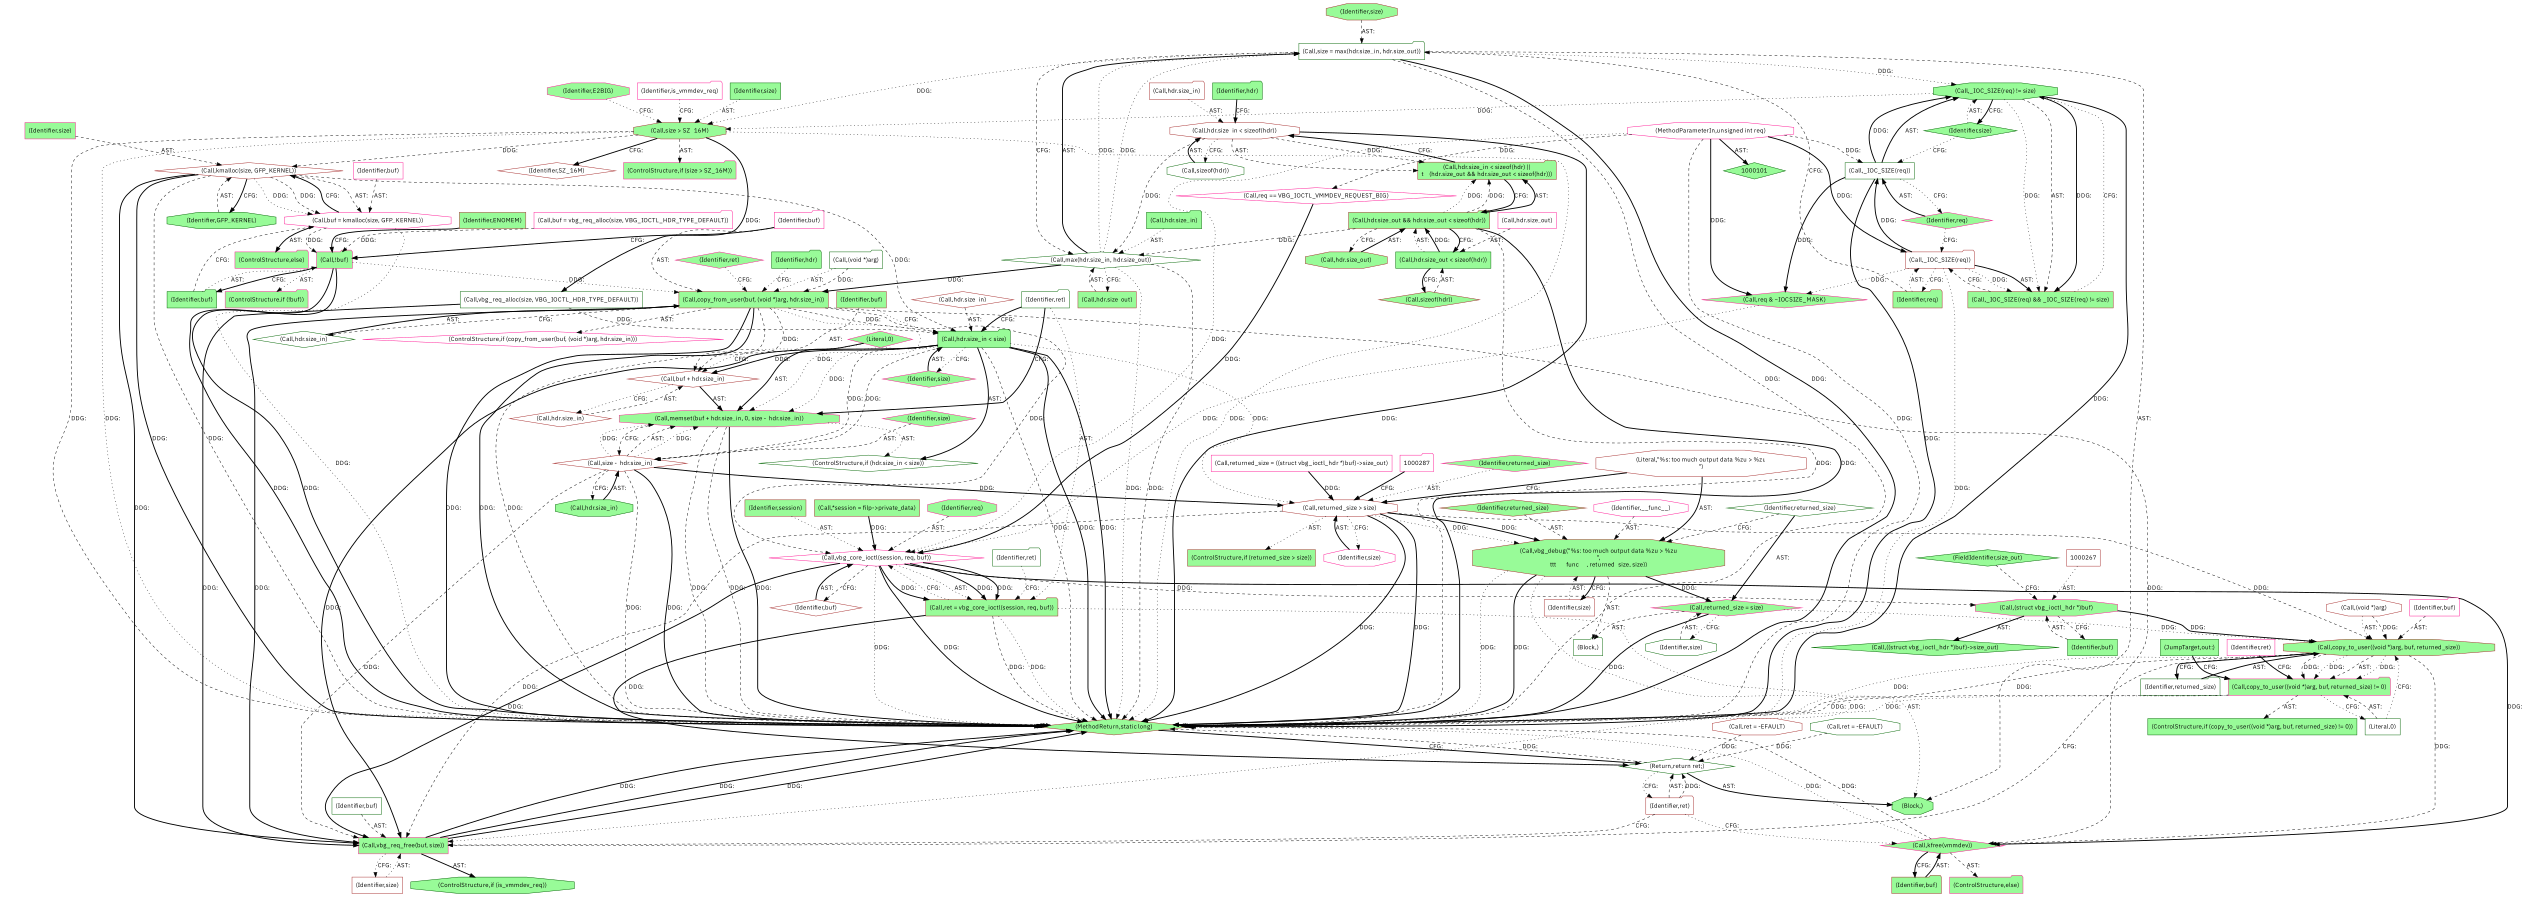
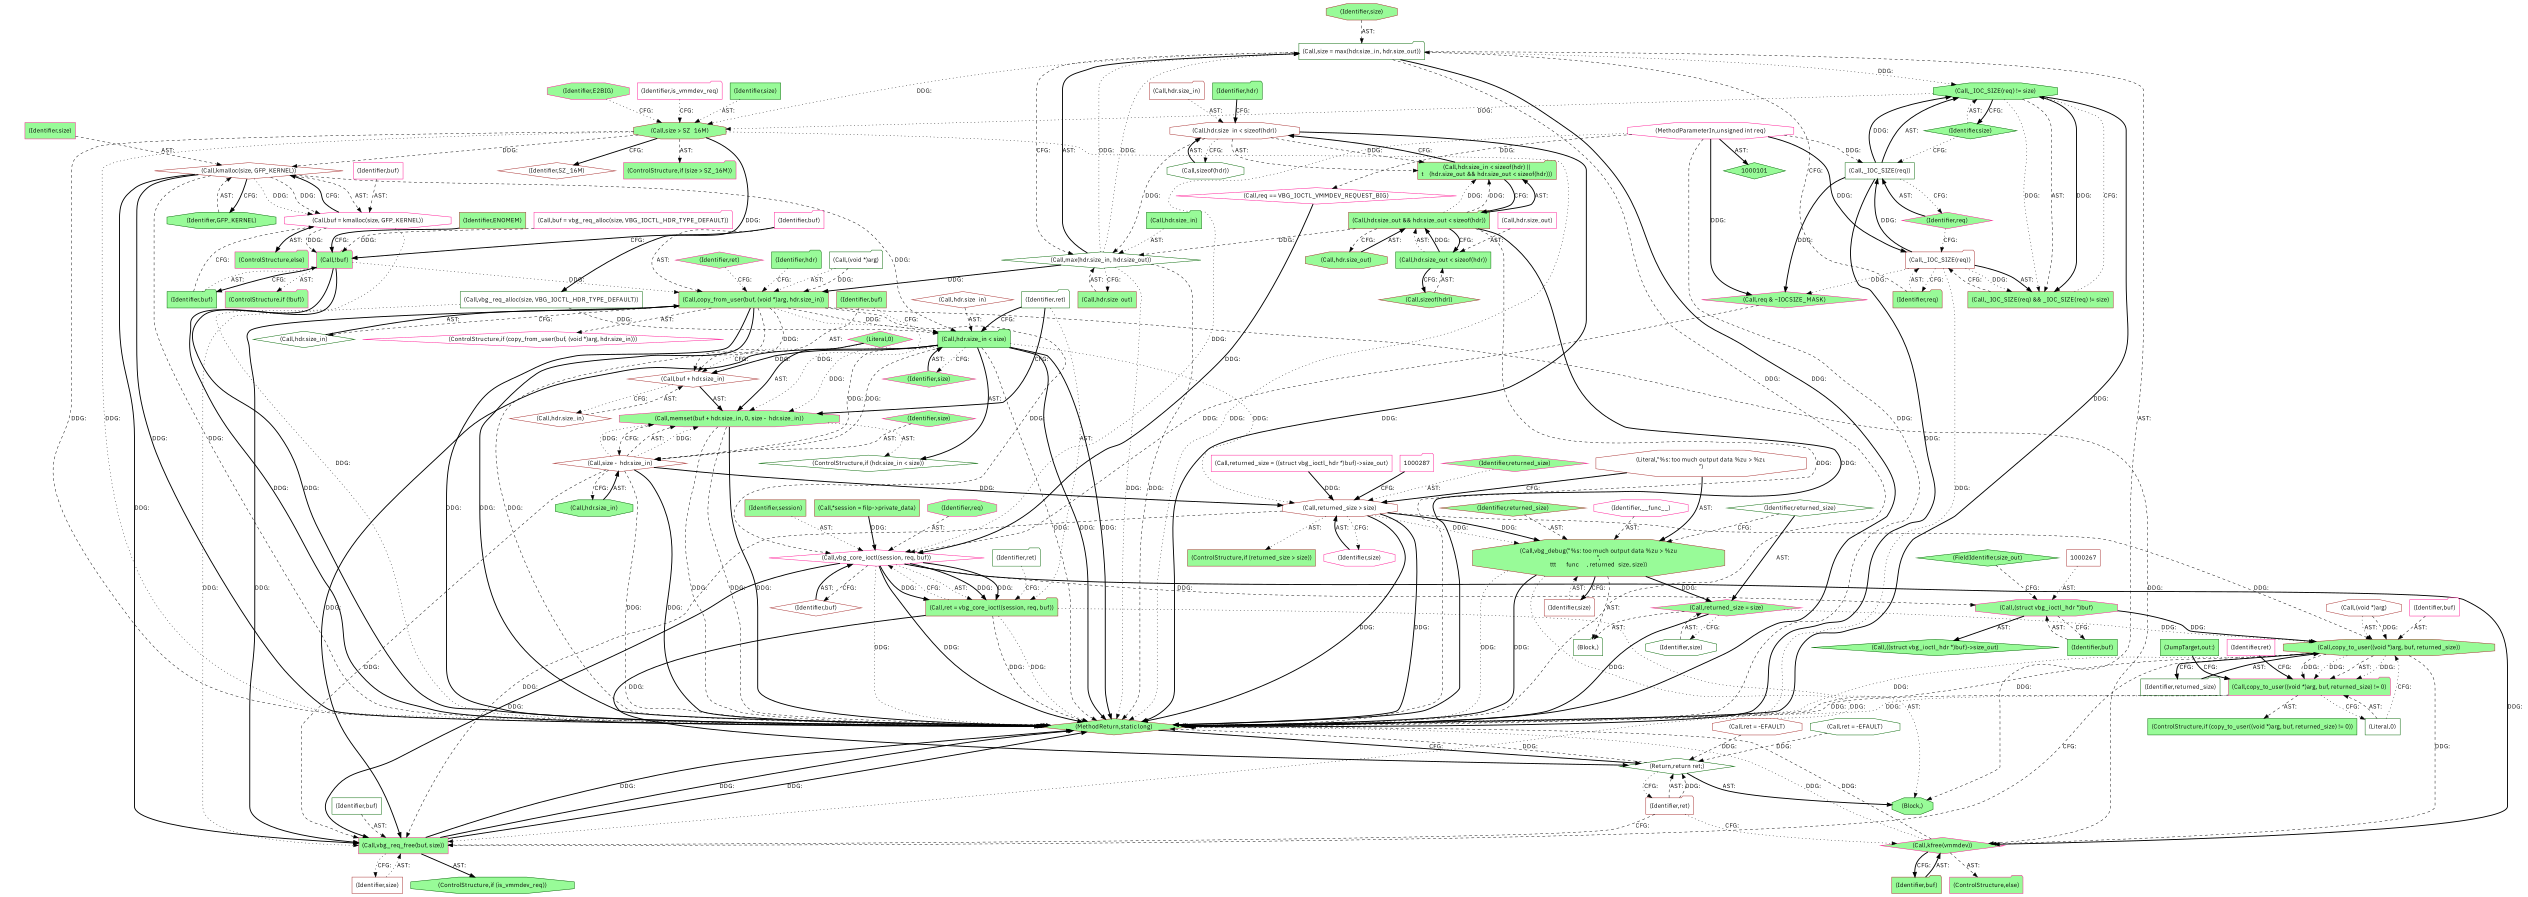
(1319, 382) -> (1319, 382)
(203, 524) -> (203, 524)
